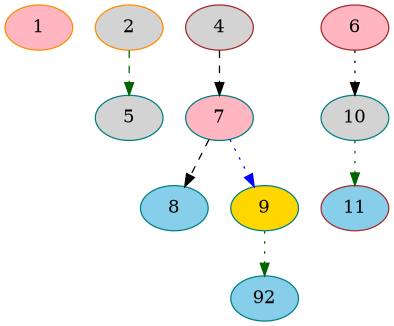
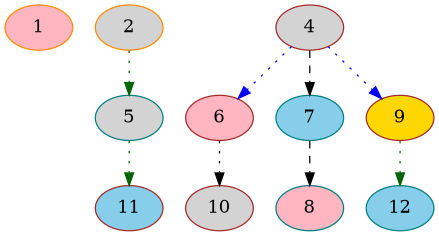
(129, 67) -> (129, 67)
none -> (269, 68)
(219, 118) -> (310, 118)
(355, 118) -> (219, 208)
(239, 157) -> (350, 68)
(355, 157) -> (129, 157)
(174, 208) -> (310, 208)
(265, 208) -> (400, 118)
(265, 298) -> (400, 208)
